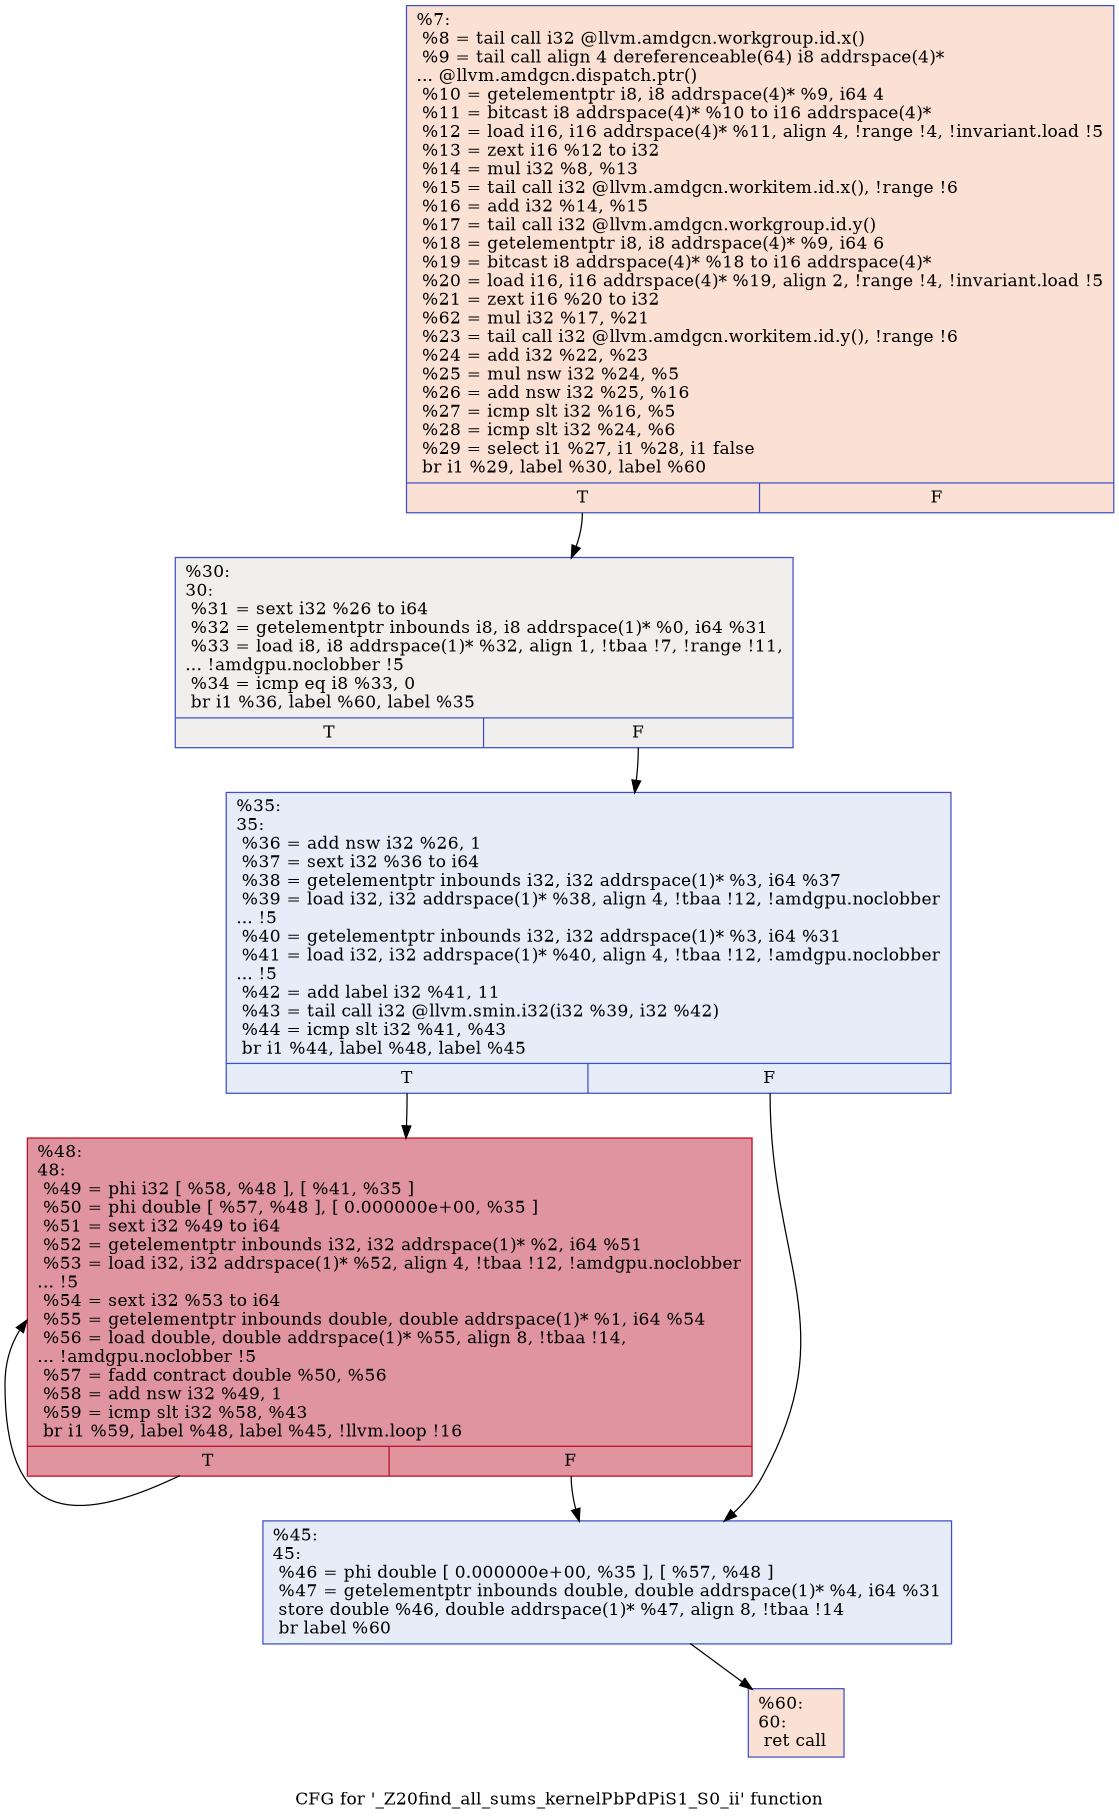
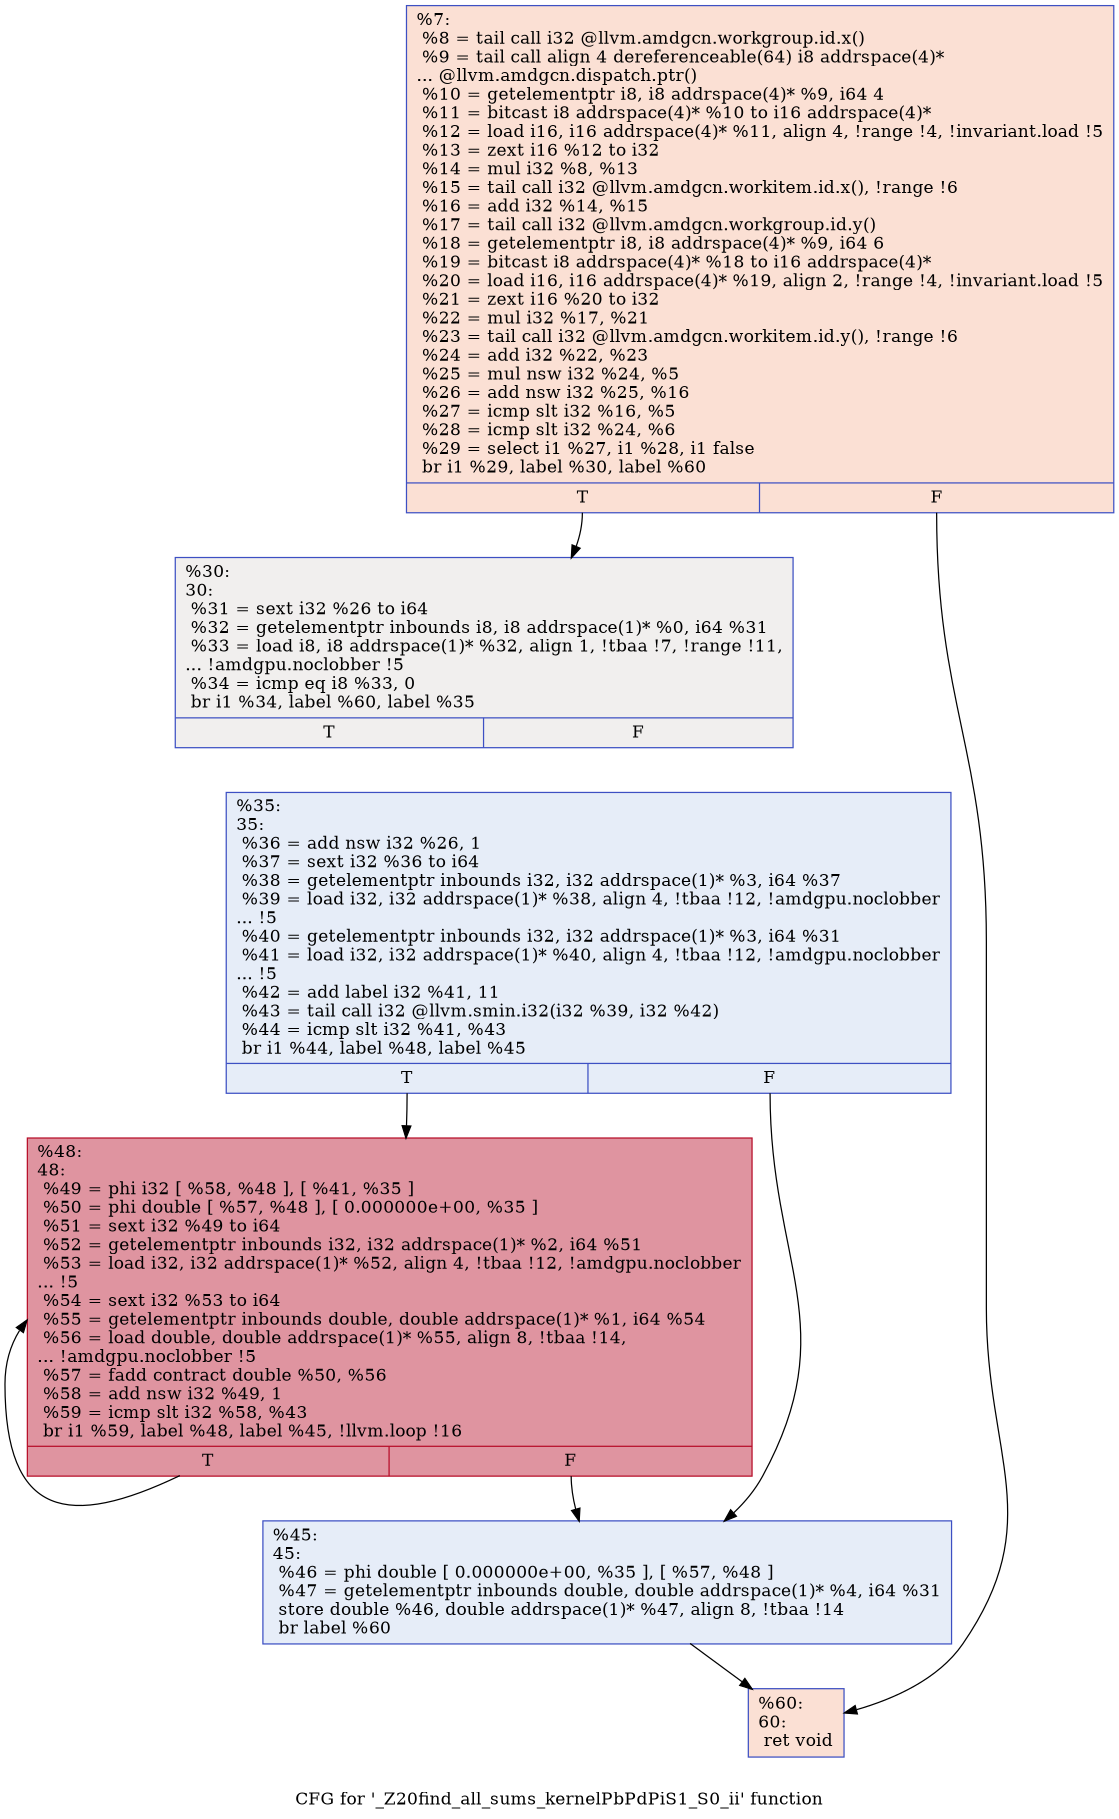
(533, 318) -> (533, 318)
(331, 702) -> (331, 702)
(638, 764) -> none
none -> (986, 1146)
(792, 1741) -> (796, 1741)
